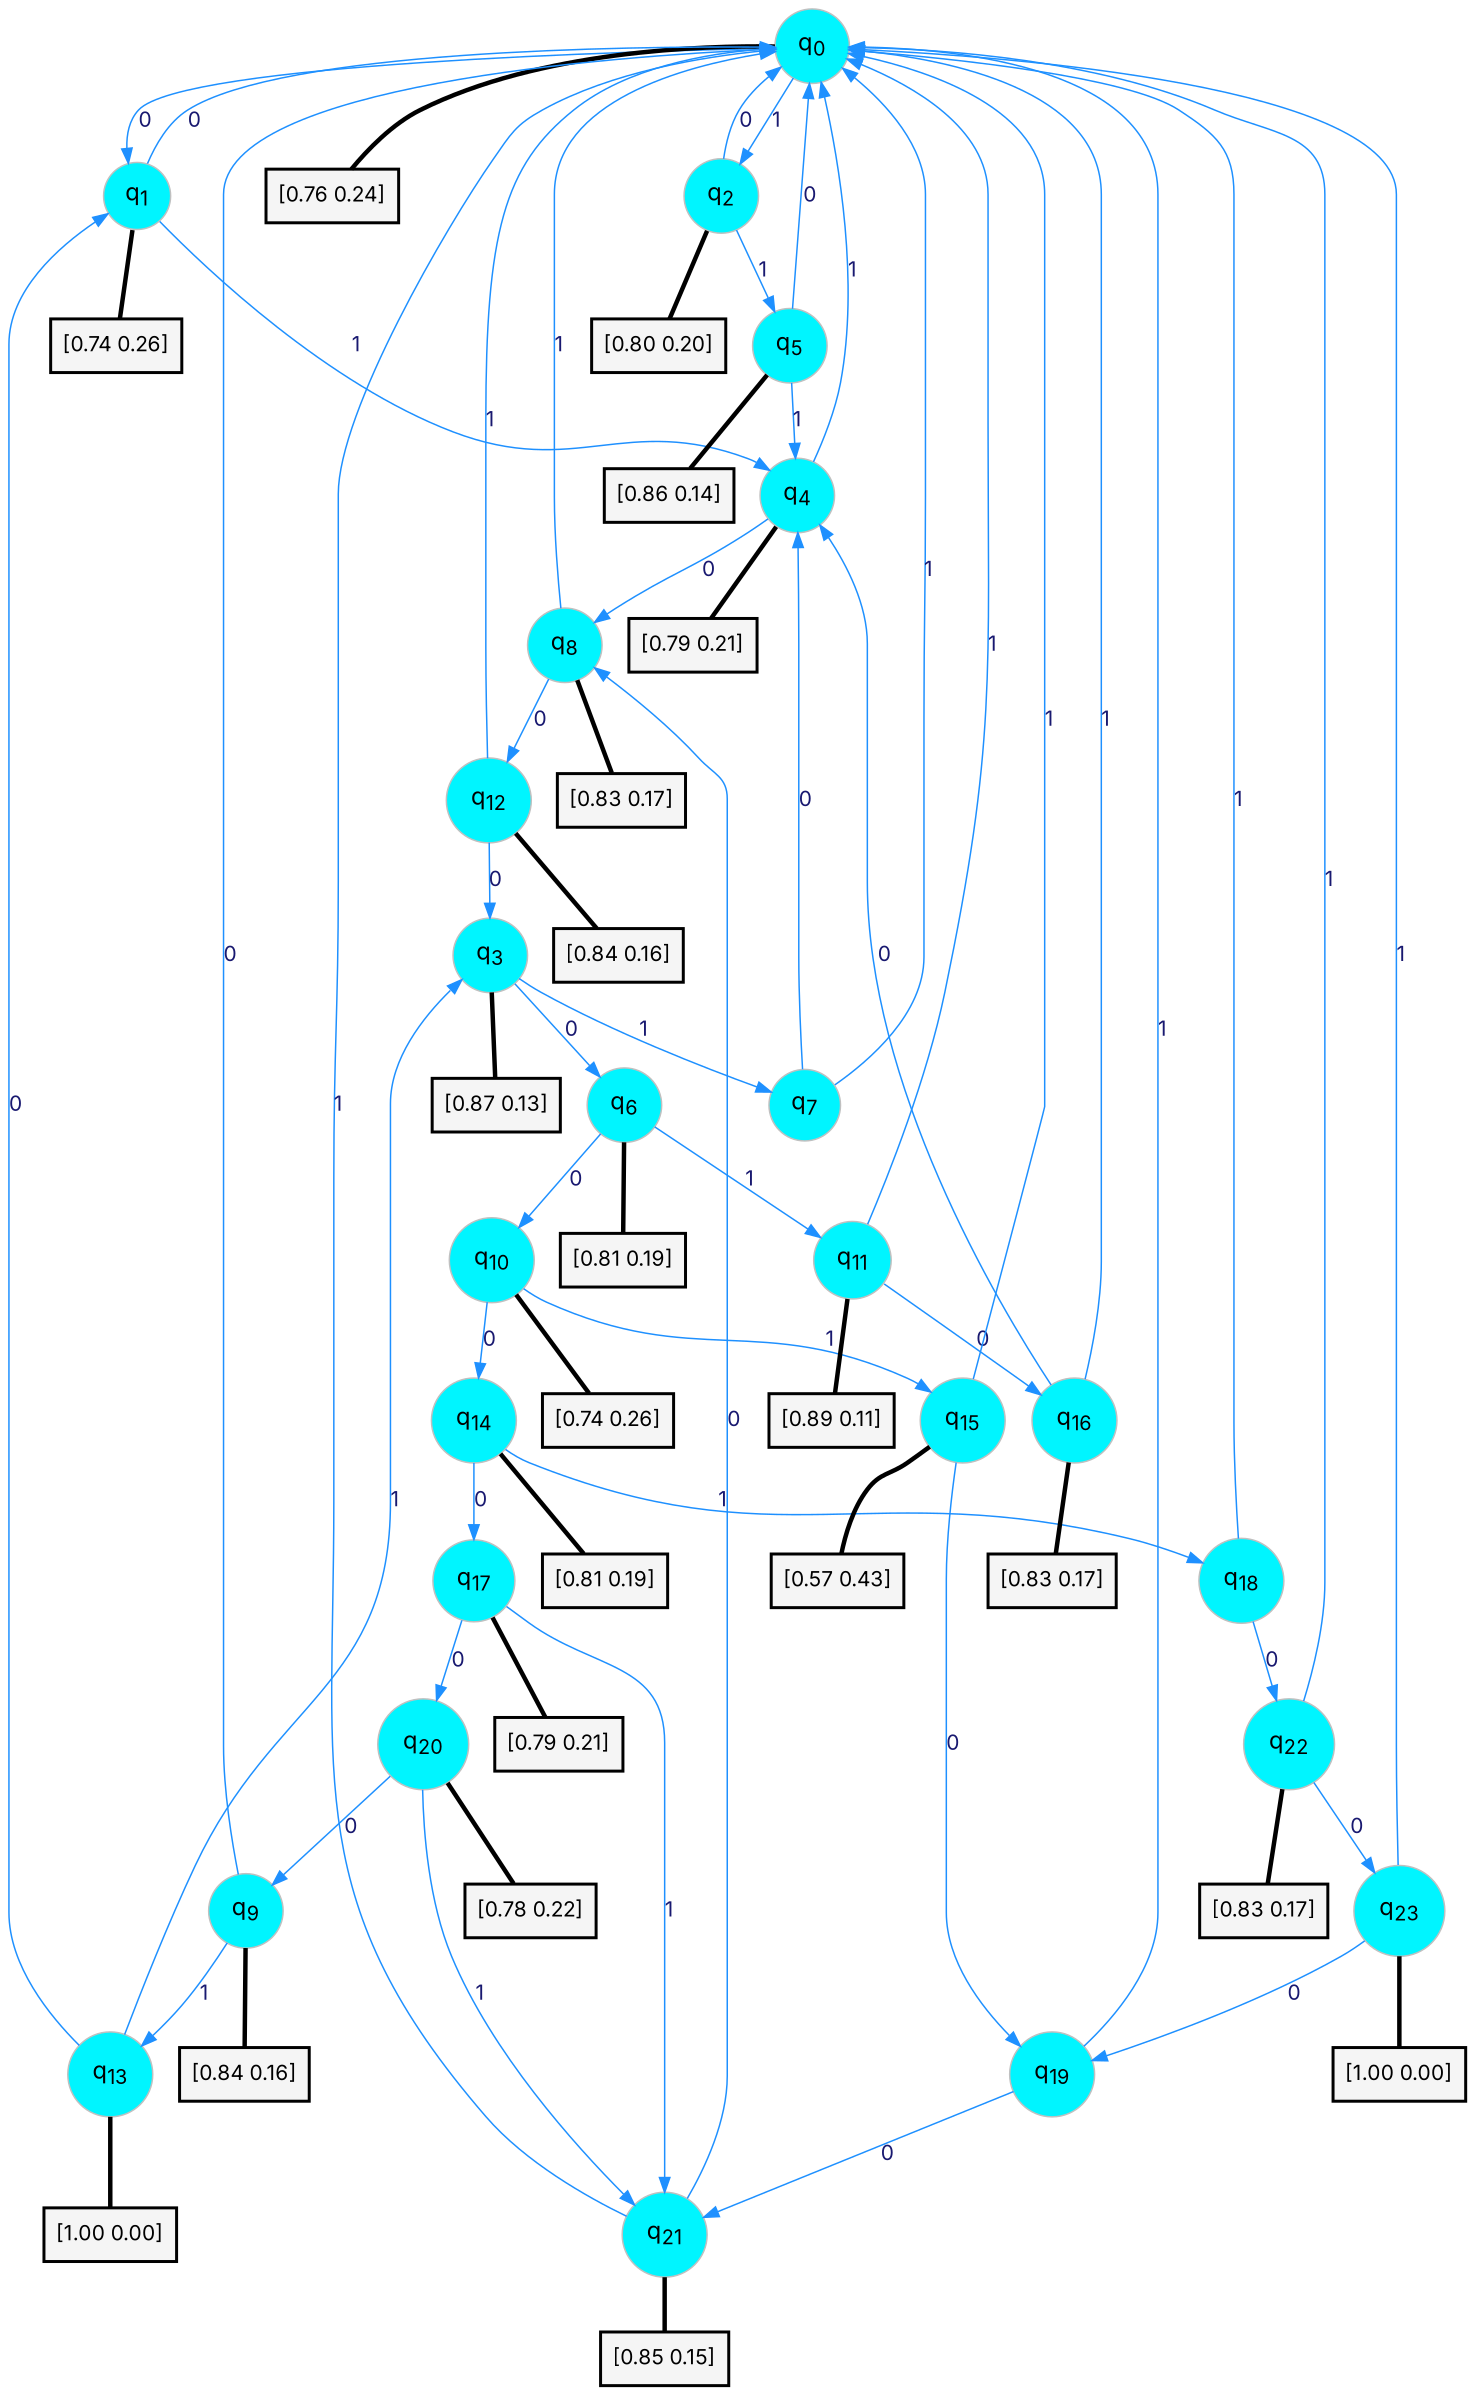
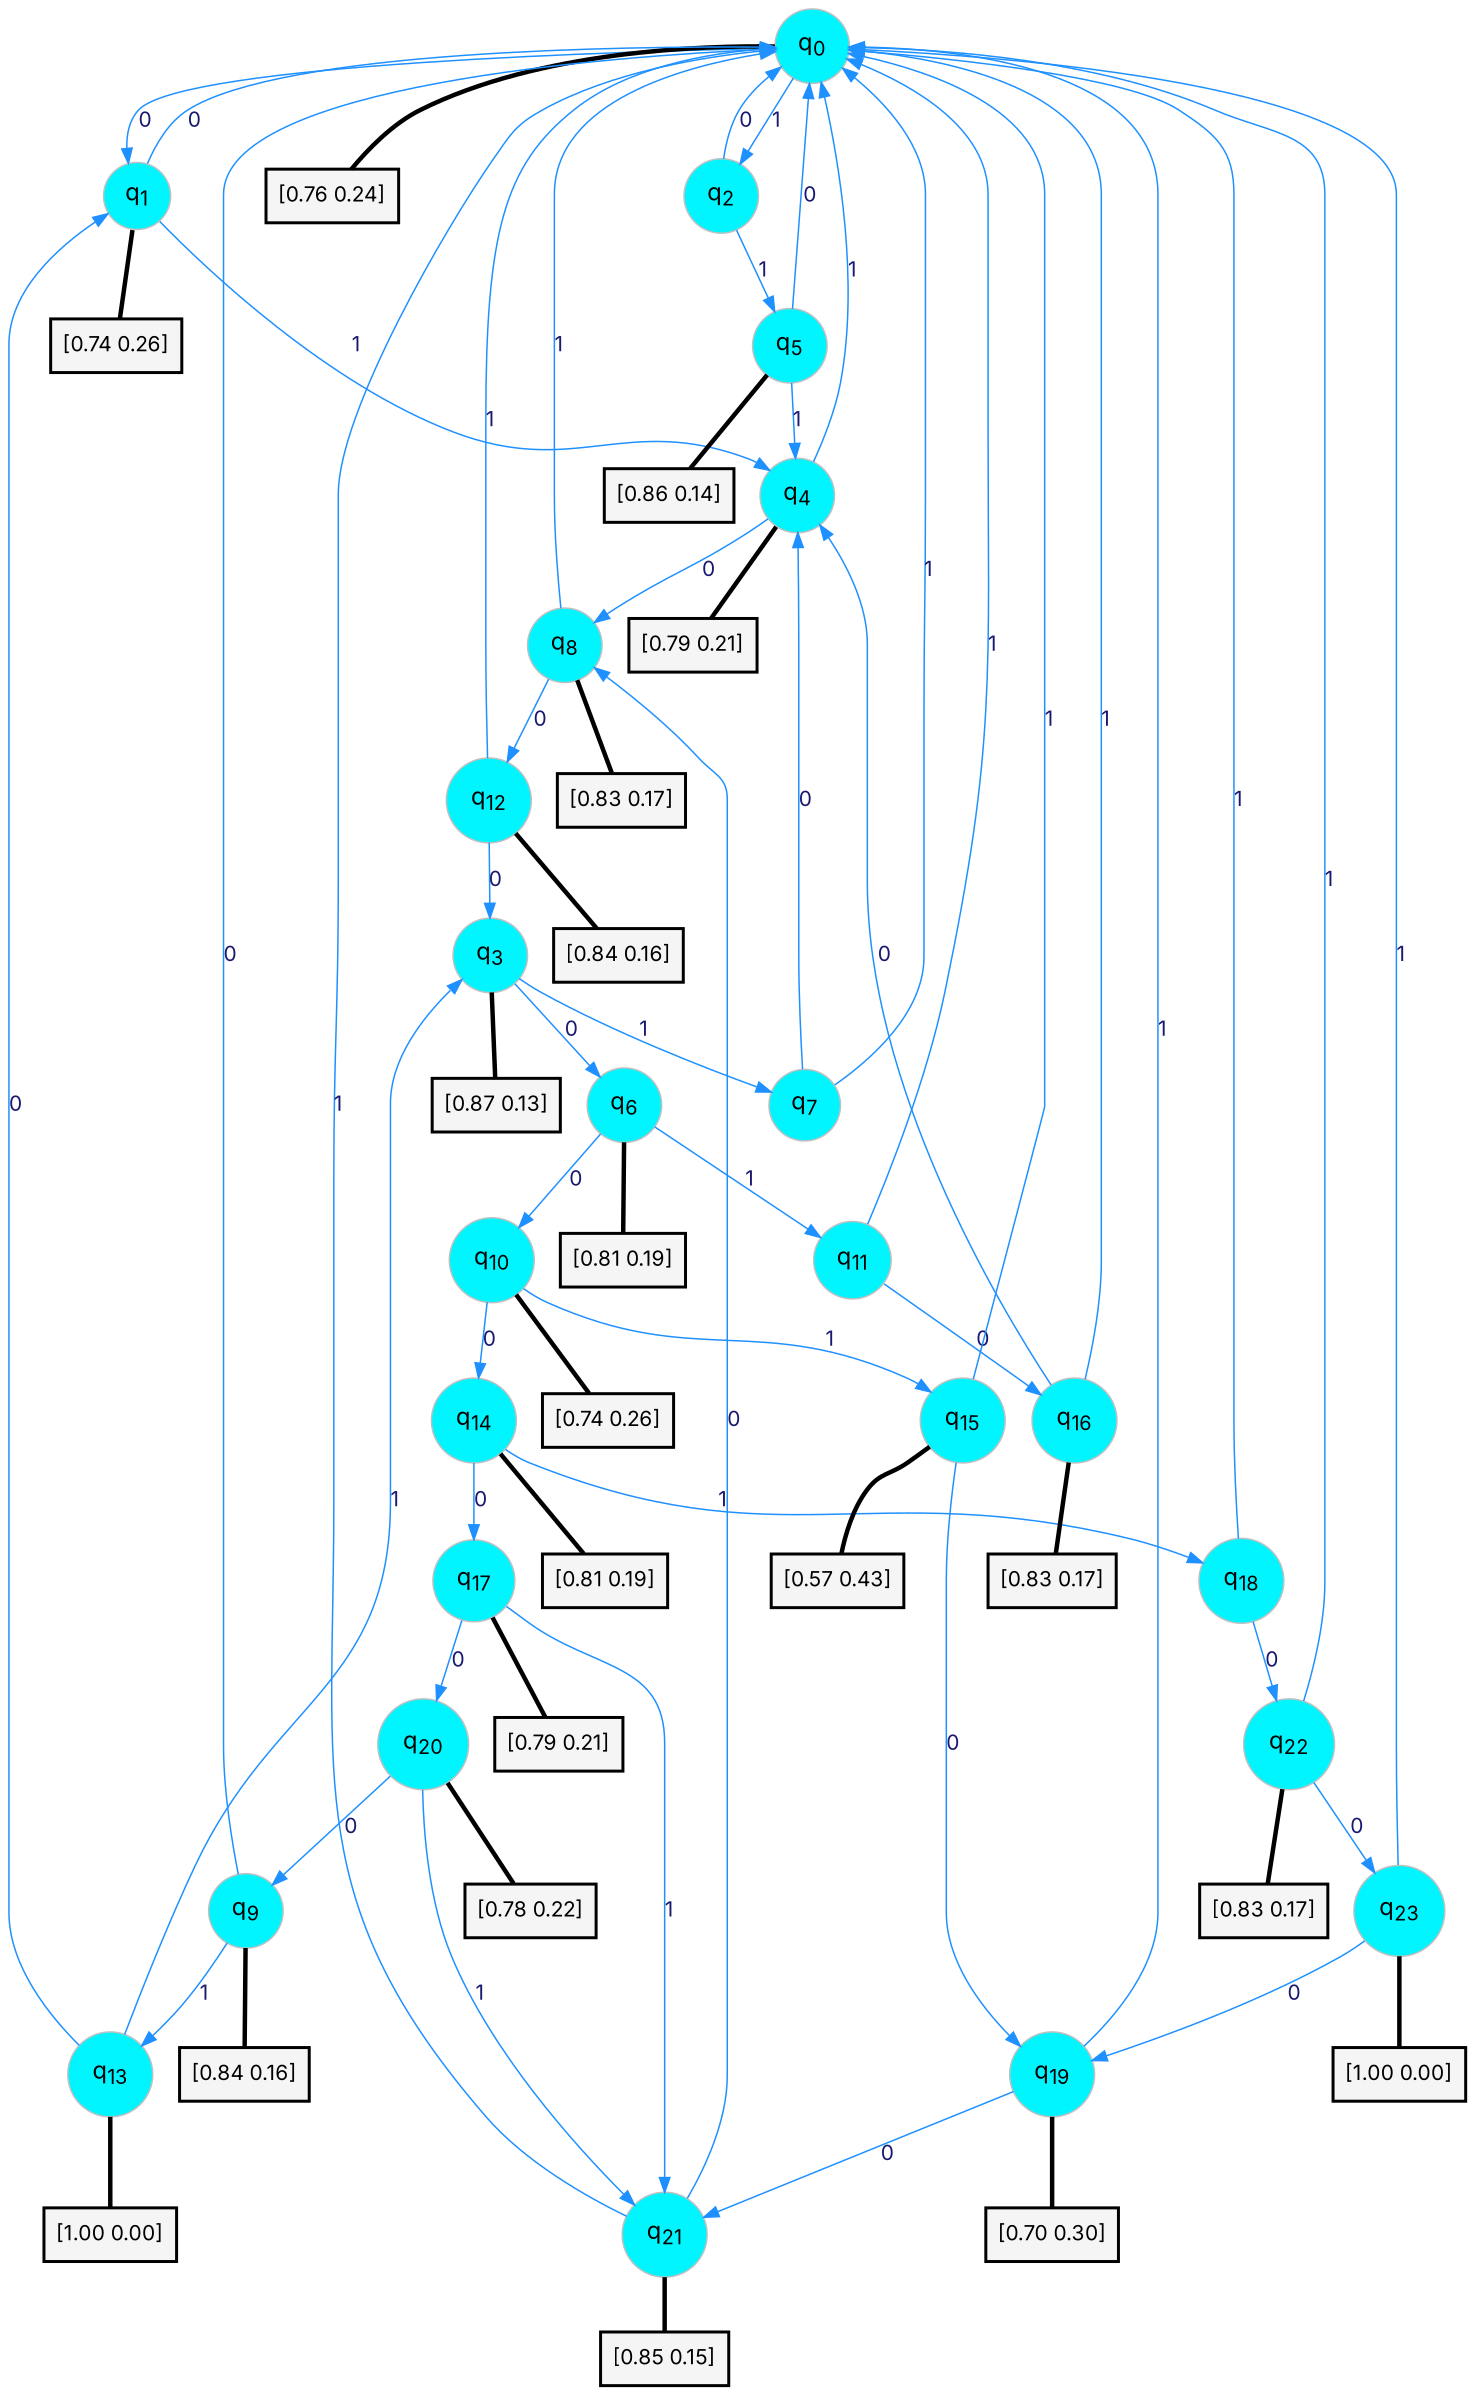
(659, 346) -> none
(832, 1421) -> none
none -> (1052, 2235)
